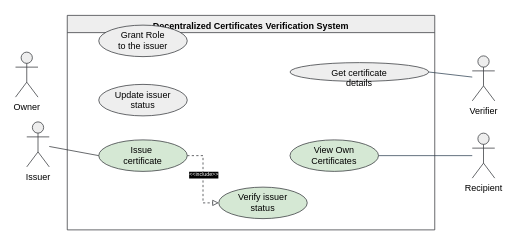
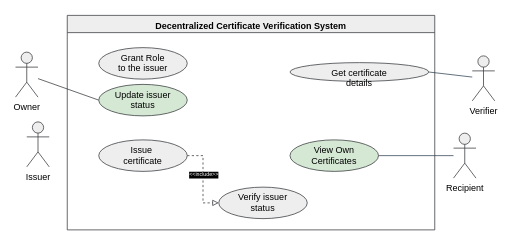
(251, 26) -> (251, 26)
(143, 41) -> (143, 63)
none -> (69, 90)
(143, 100) -> (143, 100)
(74, 151) -> none
(143, 156) -> (143, 156)
(483, 156) -> (465, 156)
(263, 203) -> (263, 203)
